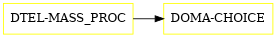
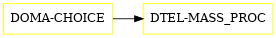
(144, 19) -> (124, 19)
